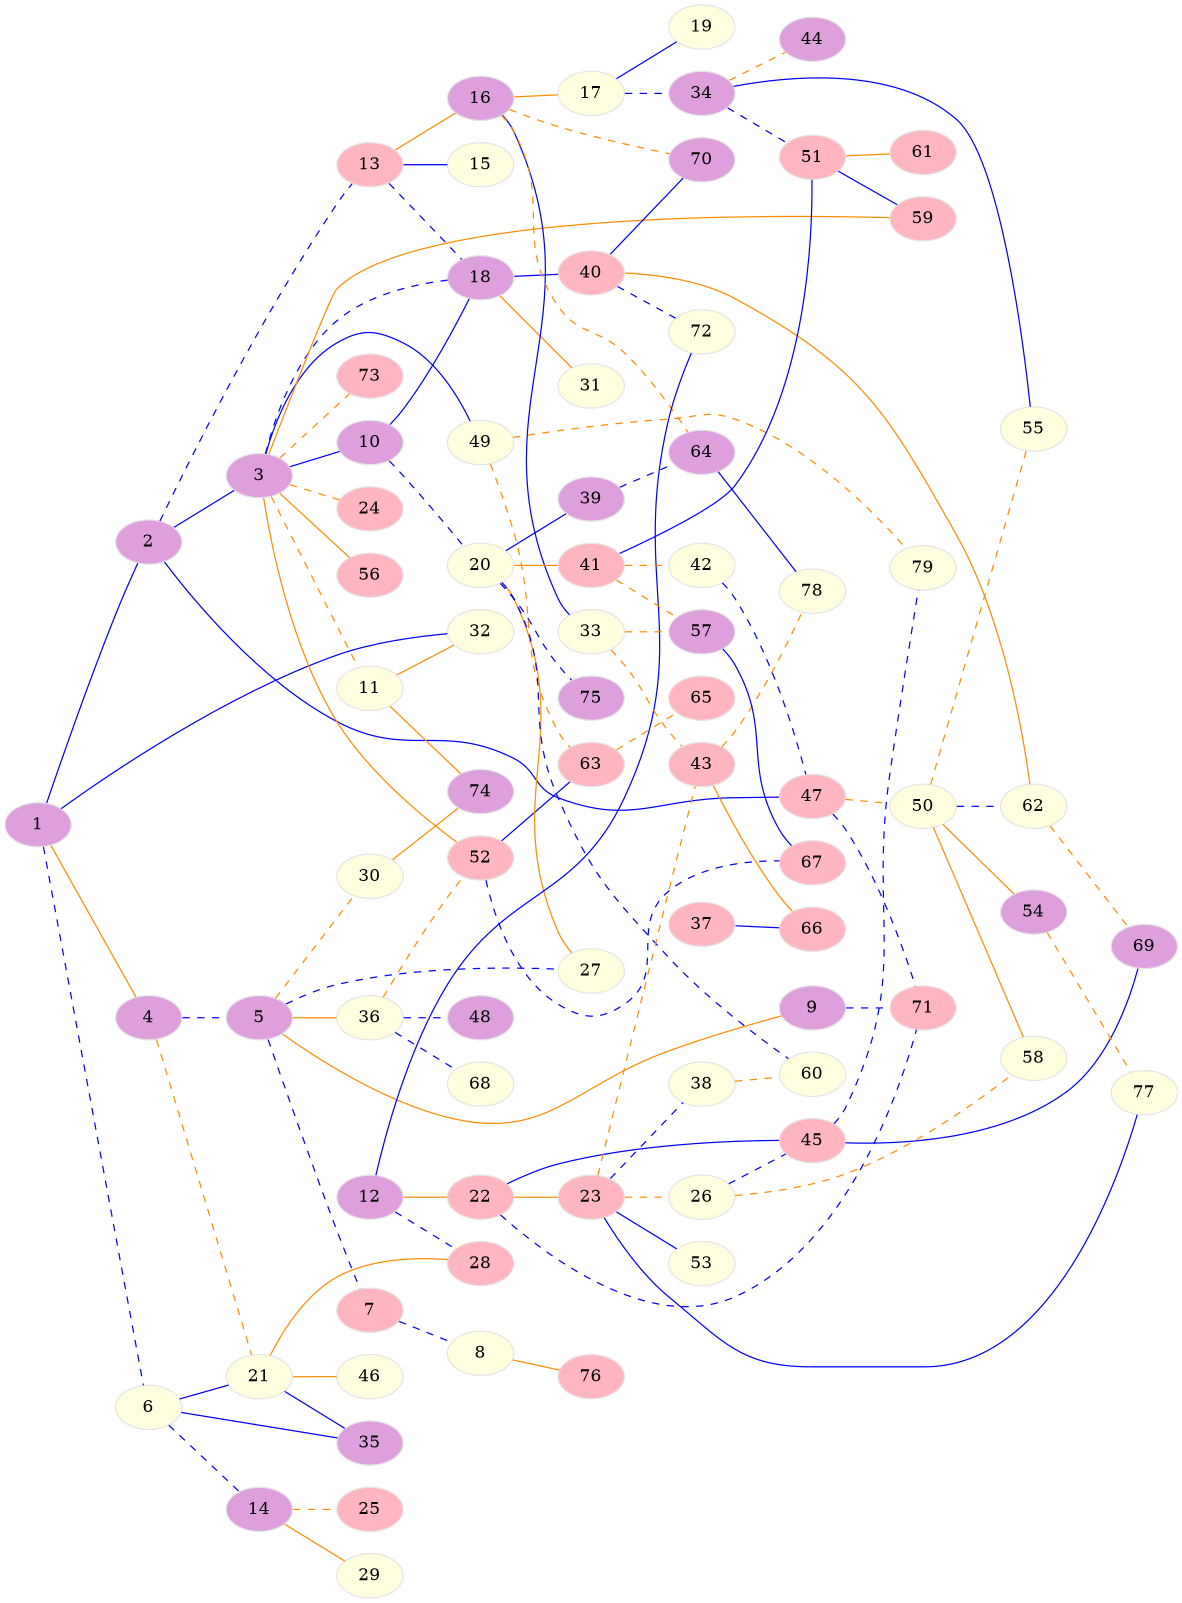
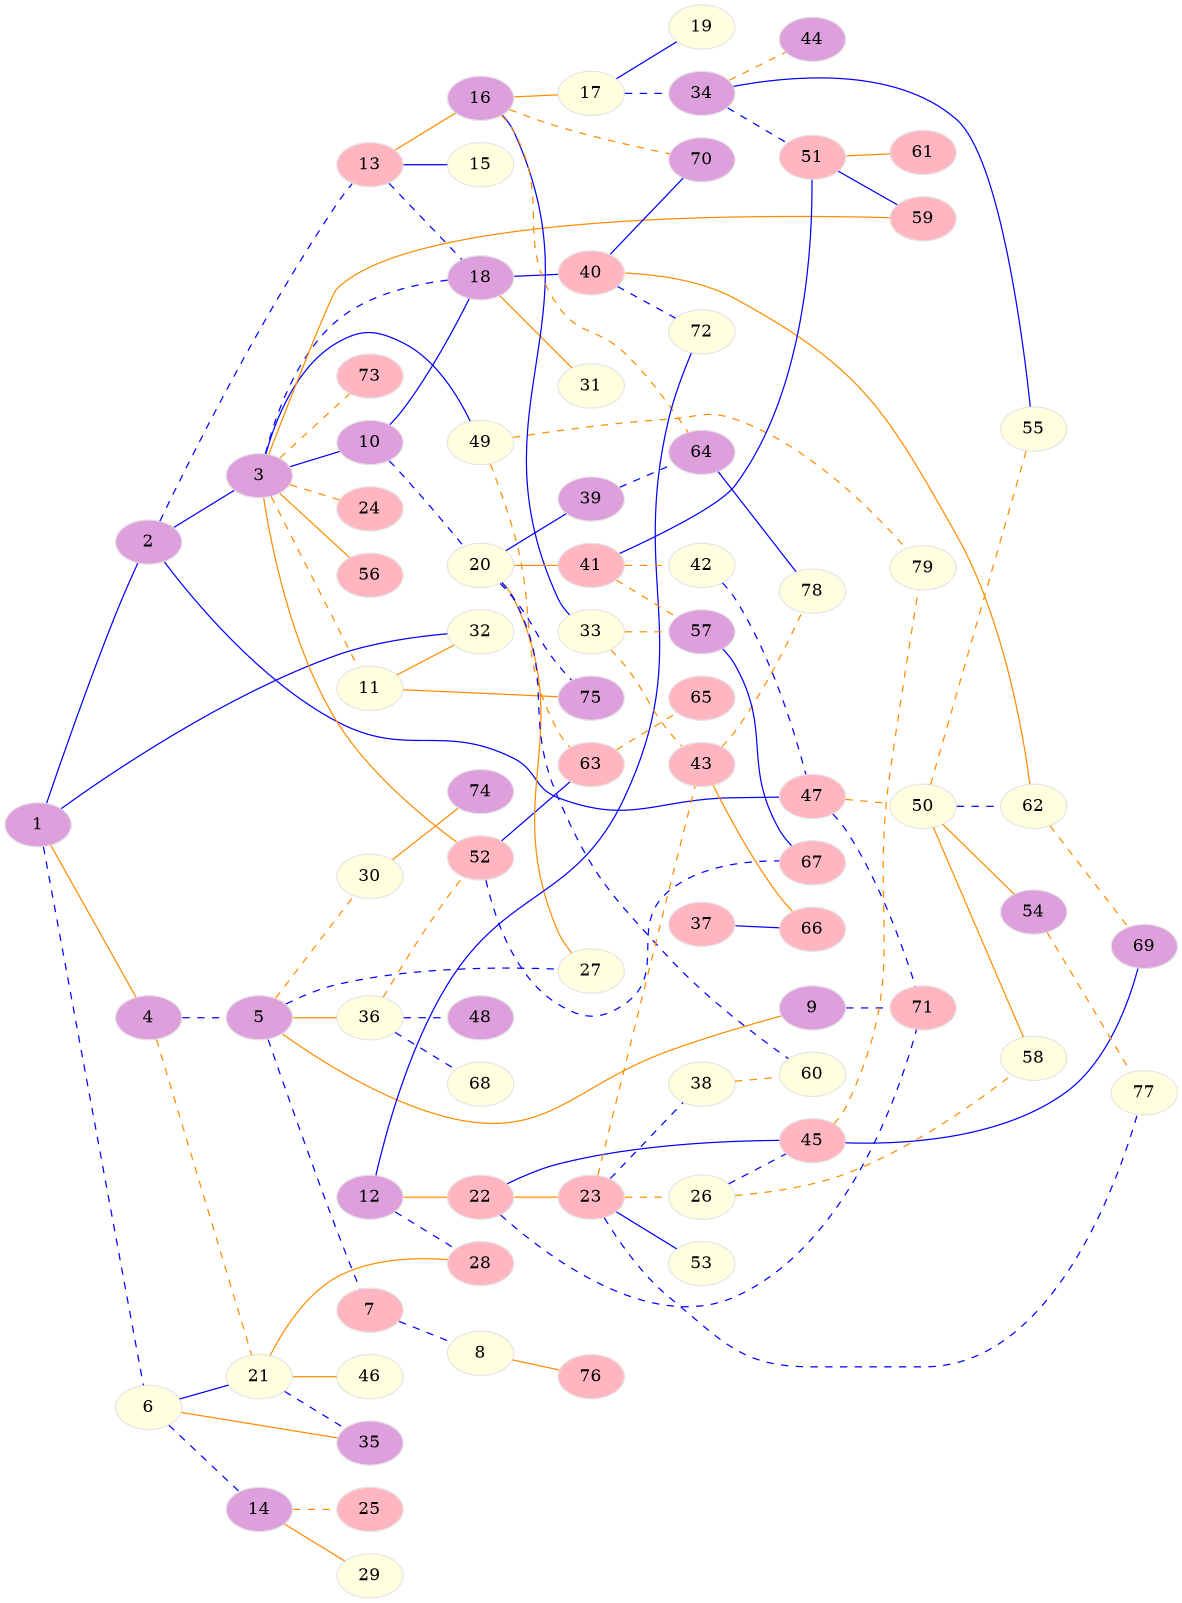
(417, 732) -> (481, 693)
(883, 861) -> (883, 861)
(910, 1367) -> (910, 1367)
(315, 1410) -> (315, 1410)
(259, 1425) -> (259, 1425)
